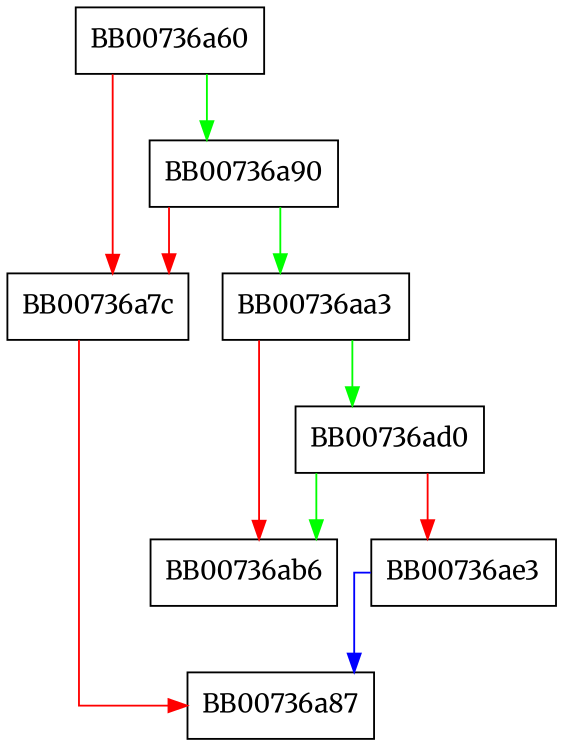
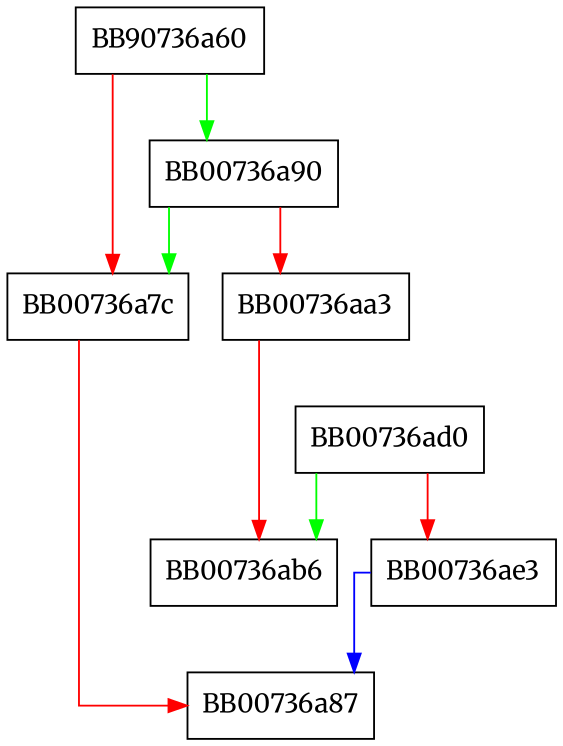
(170, 41) -> (170, 41)
(169, 231) -> (169, 231)
(280, 231) -> (280, 231)
(352, 364) -> none
